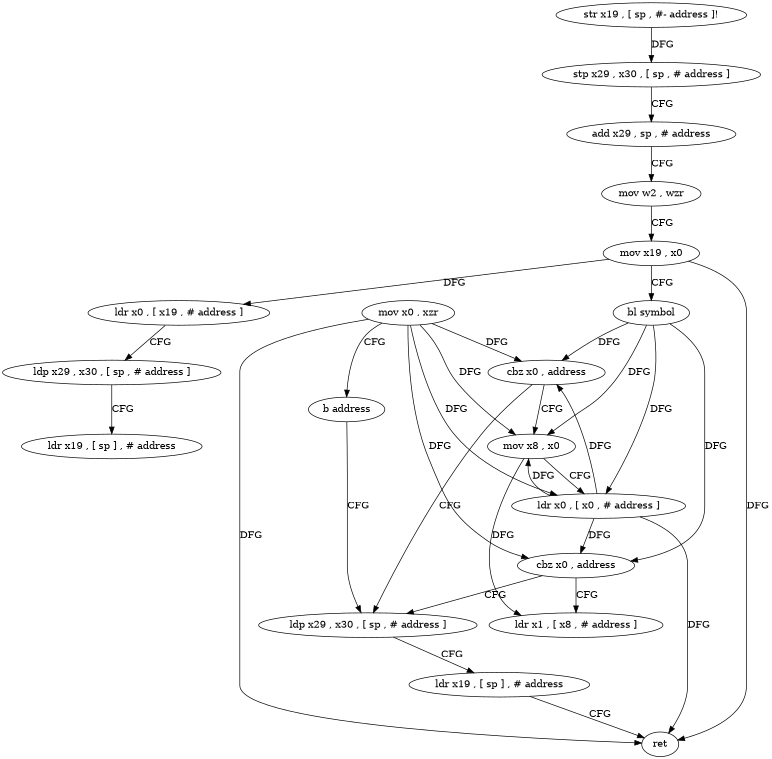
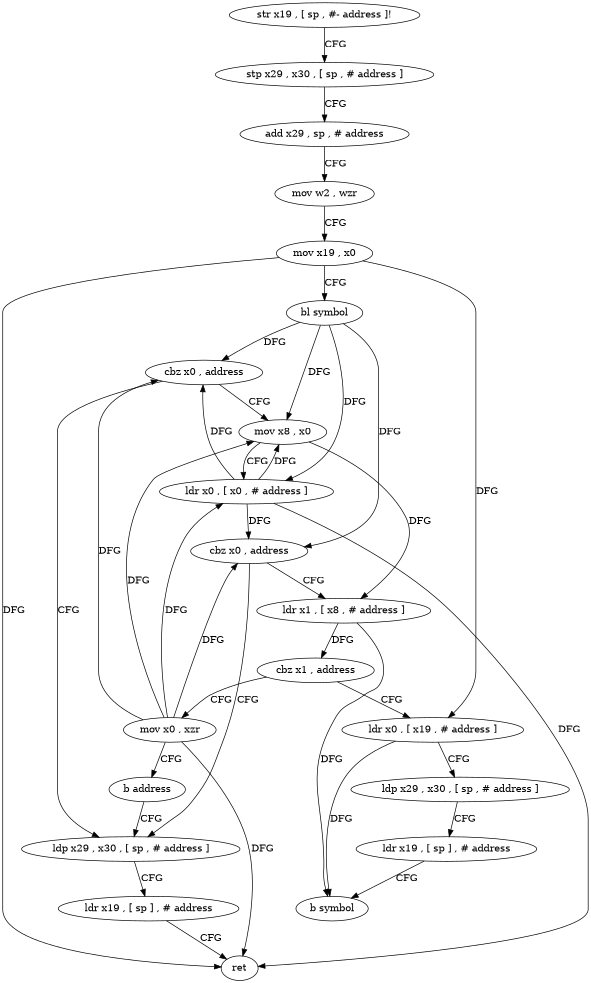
(663, 45) -> (336, 45)
none -> (316, 670)
none -> (332, 909)
